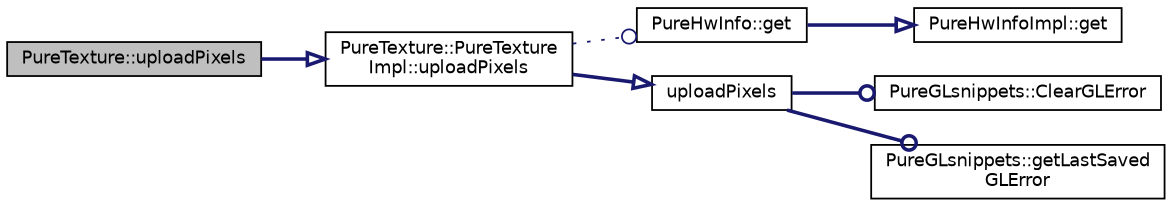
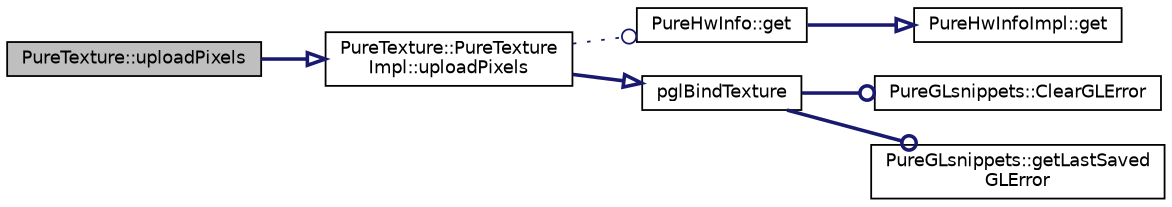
(722, 93) -> (722, 93)
